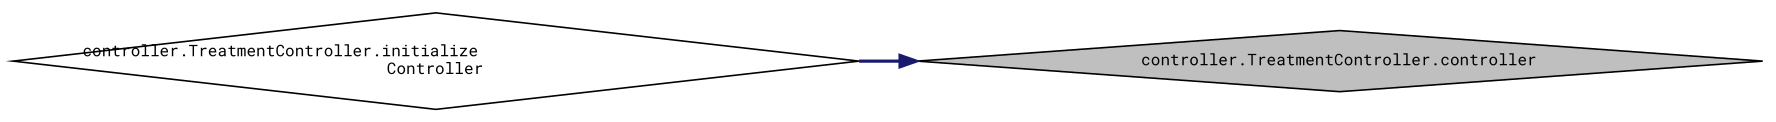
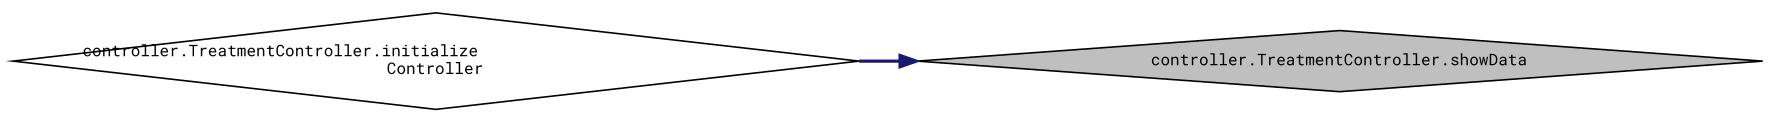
(1340, 61) -> (1340, 61)
